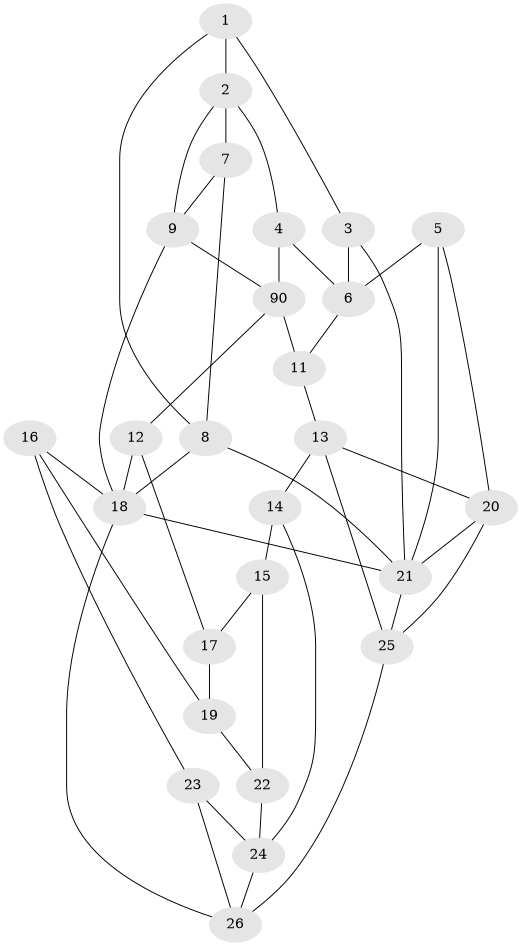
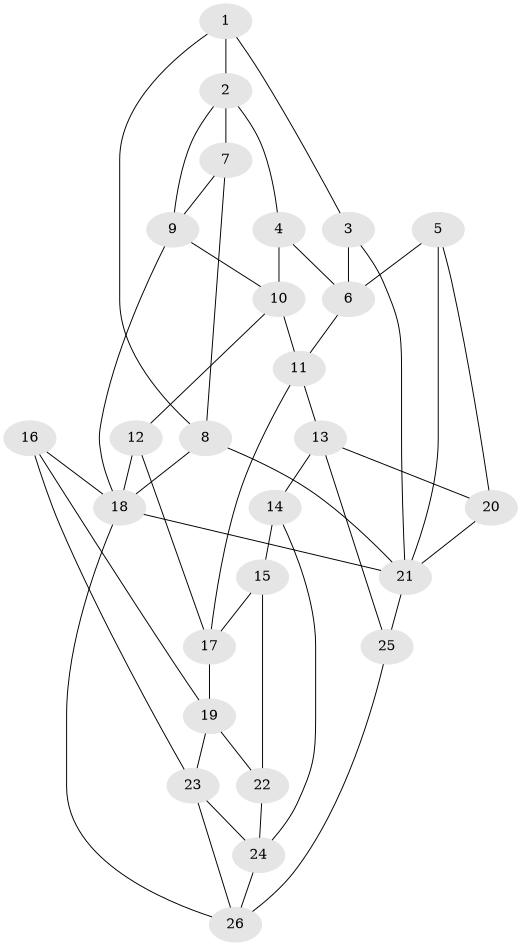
(279, 299) -> (279, 299)
none -> (237, 502)
(449, 583) -> none
none -> (201, 751)
